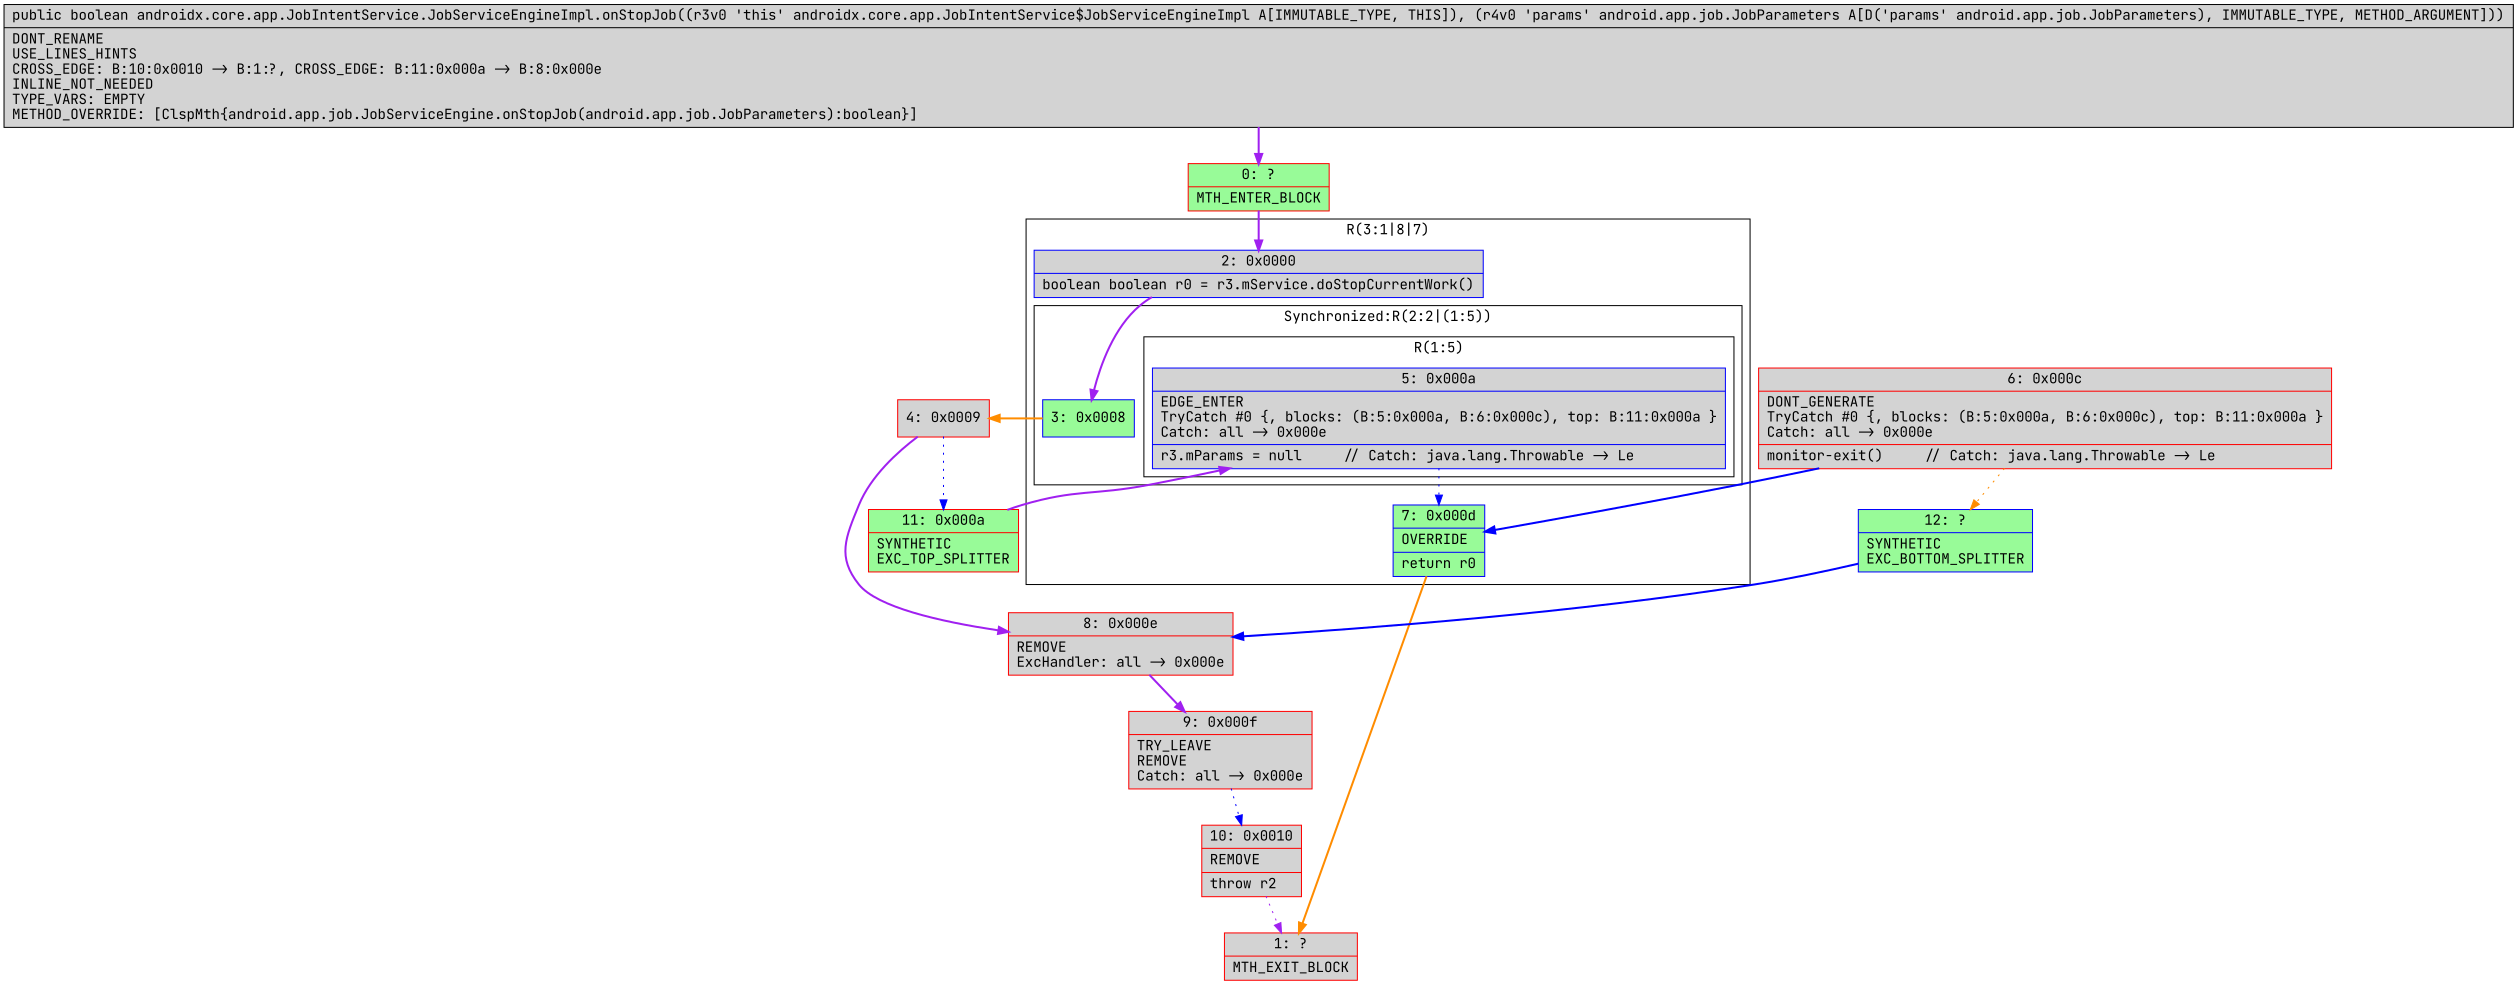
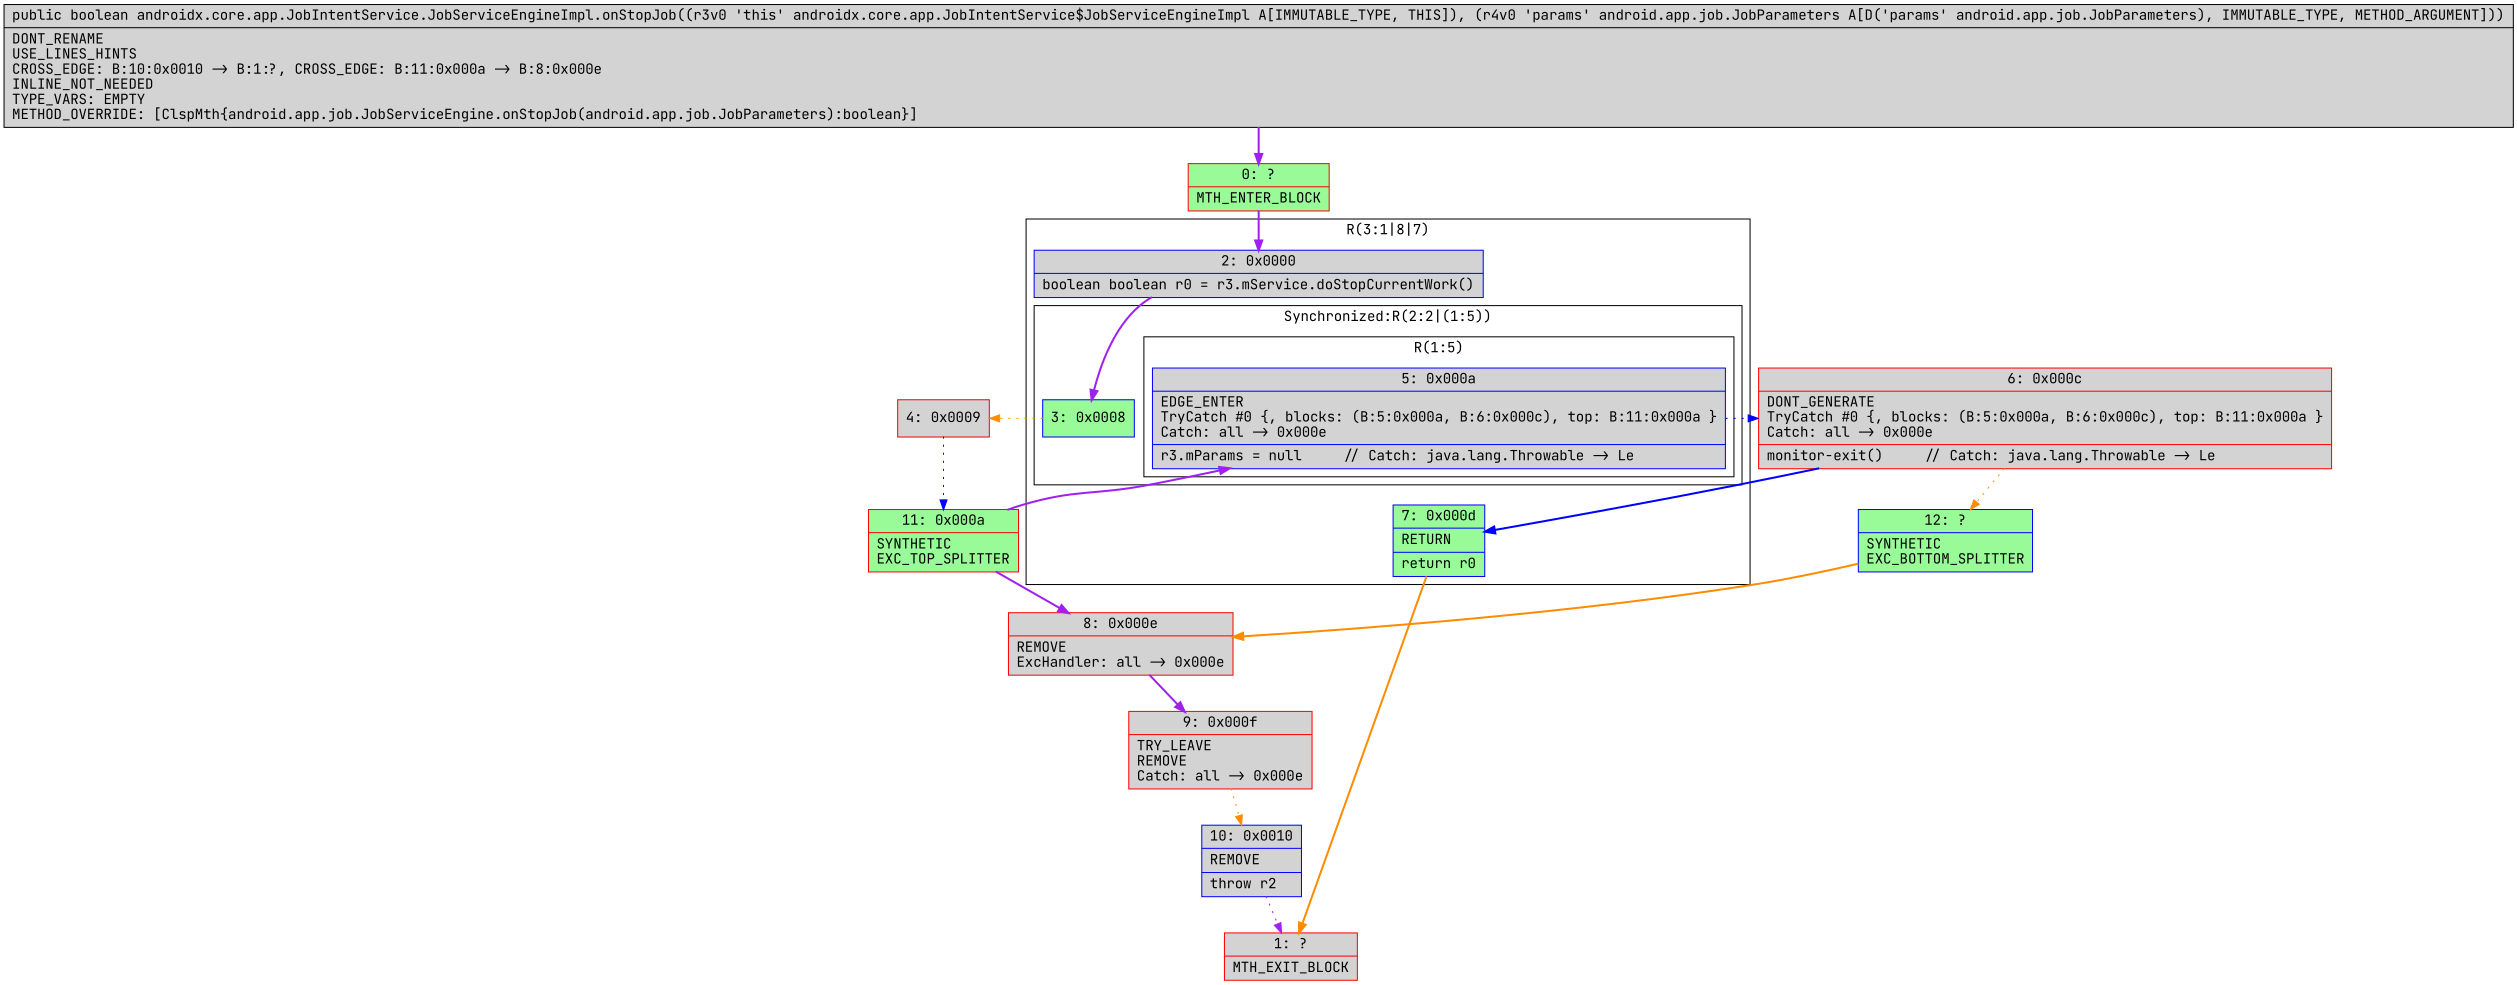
(1019, 418) -> (1019, 418)
(1439, 482) -> (1737, 418)
(1435, 540) -> (1426, 540)
(851, 573) -> (1029, 591)
(1552, 611) -> (1552, 611)
(1235, 802) -> (1235, 802)
(1252, 861) -> (1252, 861)
